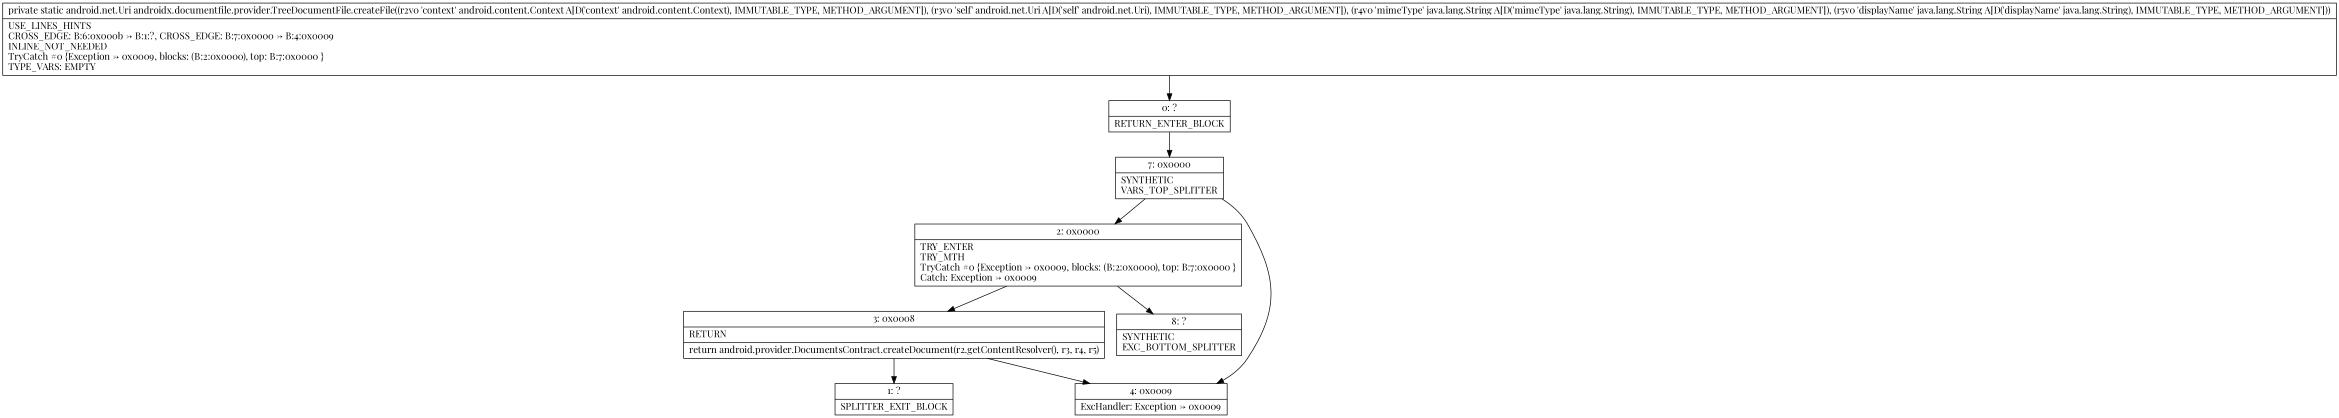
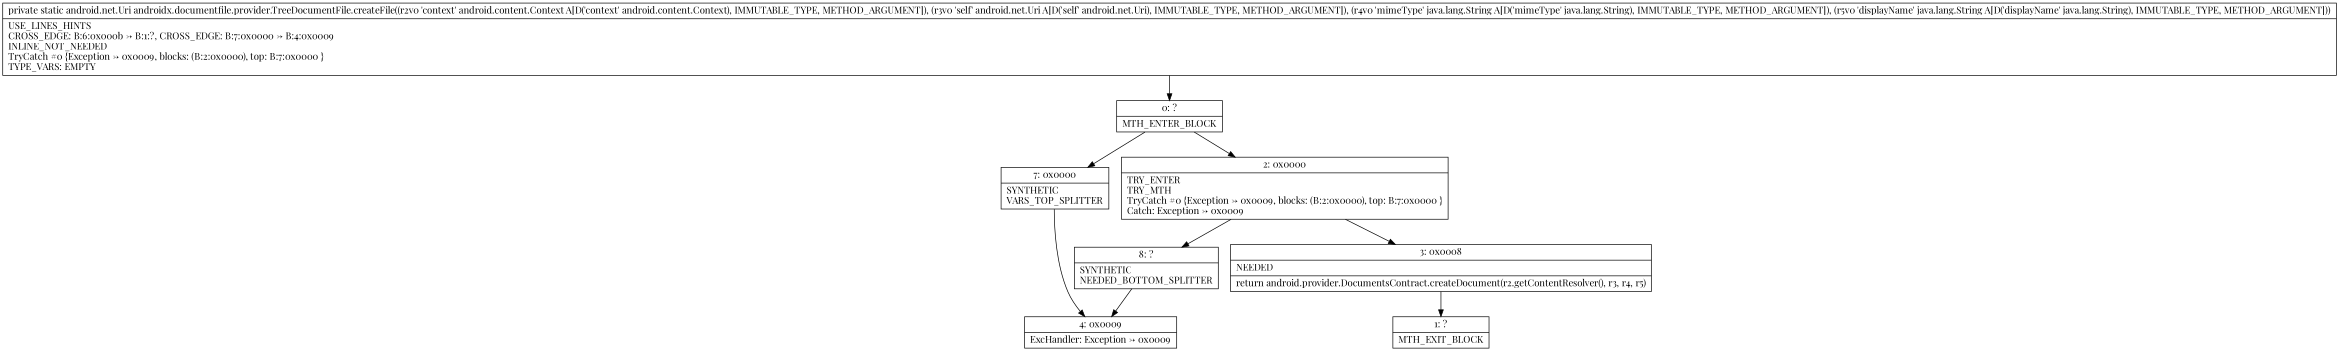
(1170, 124) -> (1170, 124)
(1133, 209) -> (1212, 143)
(708, 334) -> (1255, 268)
(1179, 347) -> (1146, 281)
(1035, 370) -> (1124, 300)
(894, 407) -> (1441, 340)
